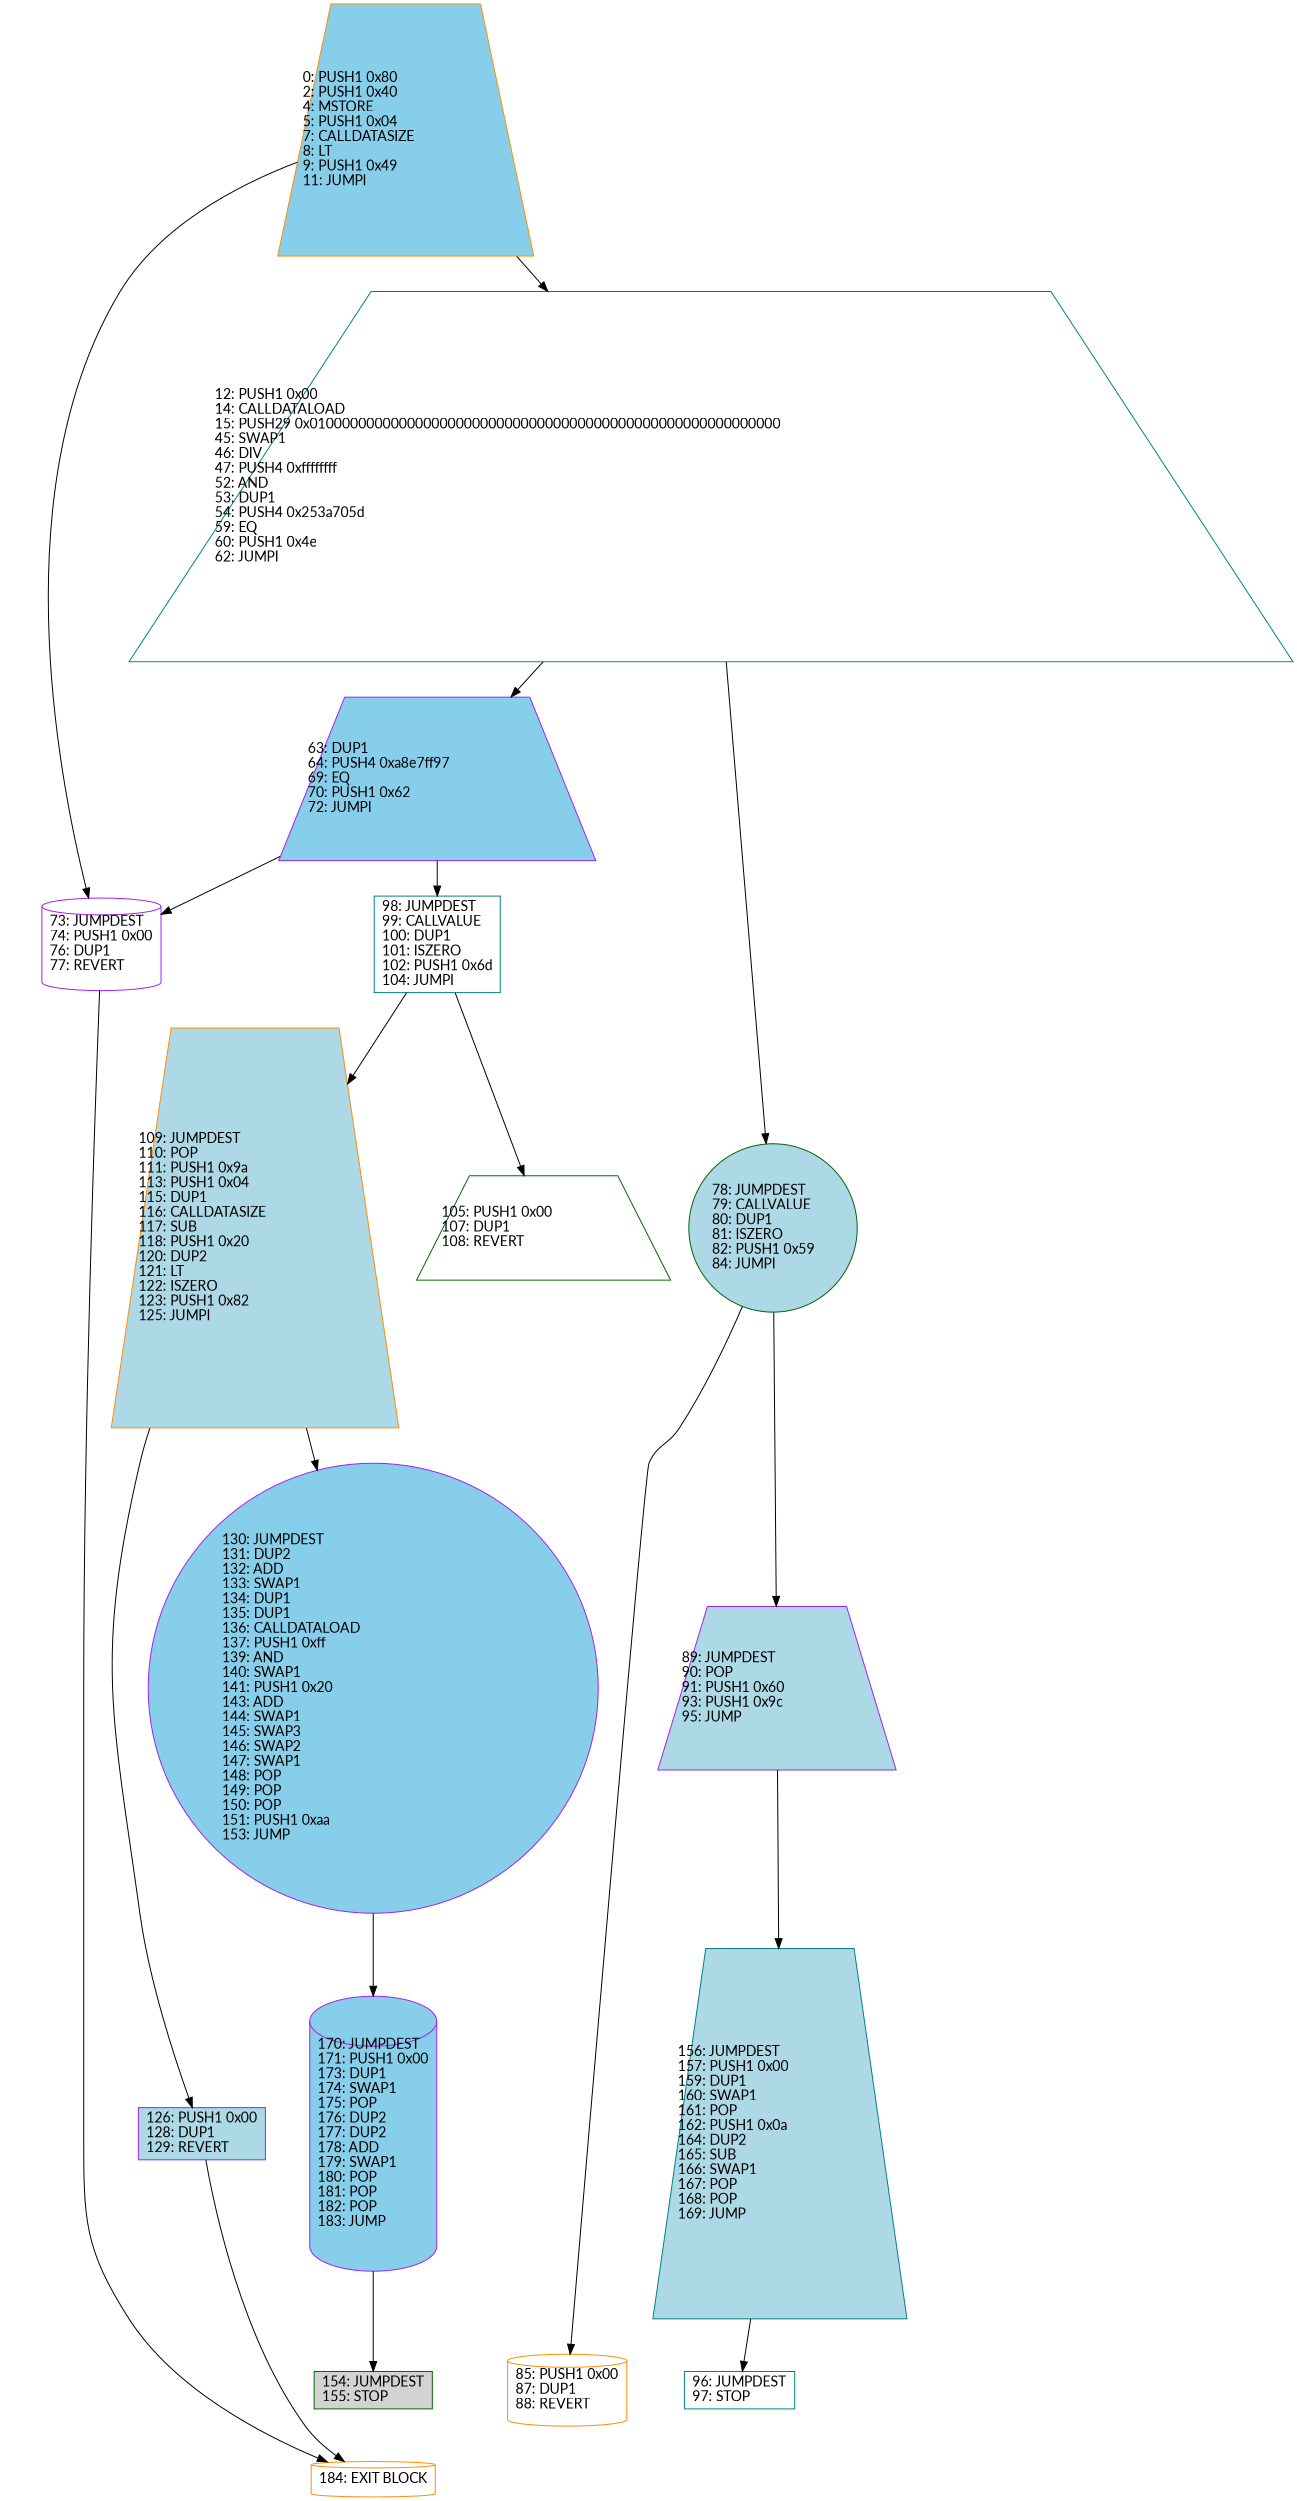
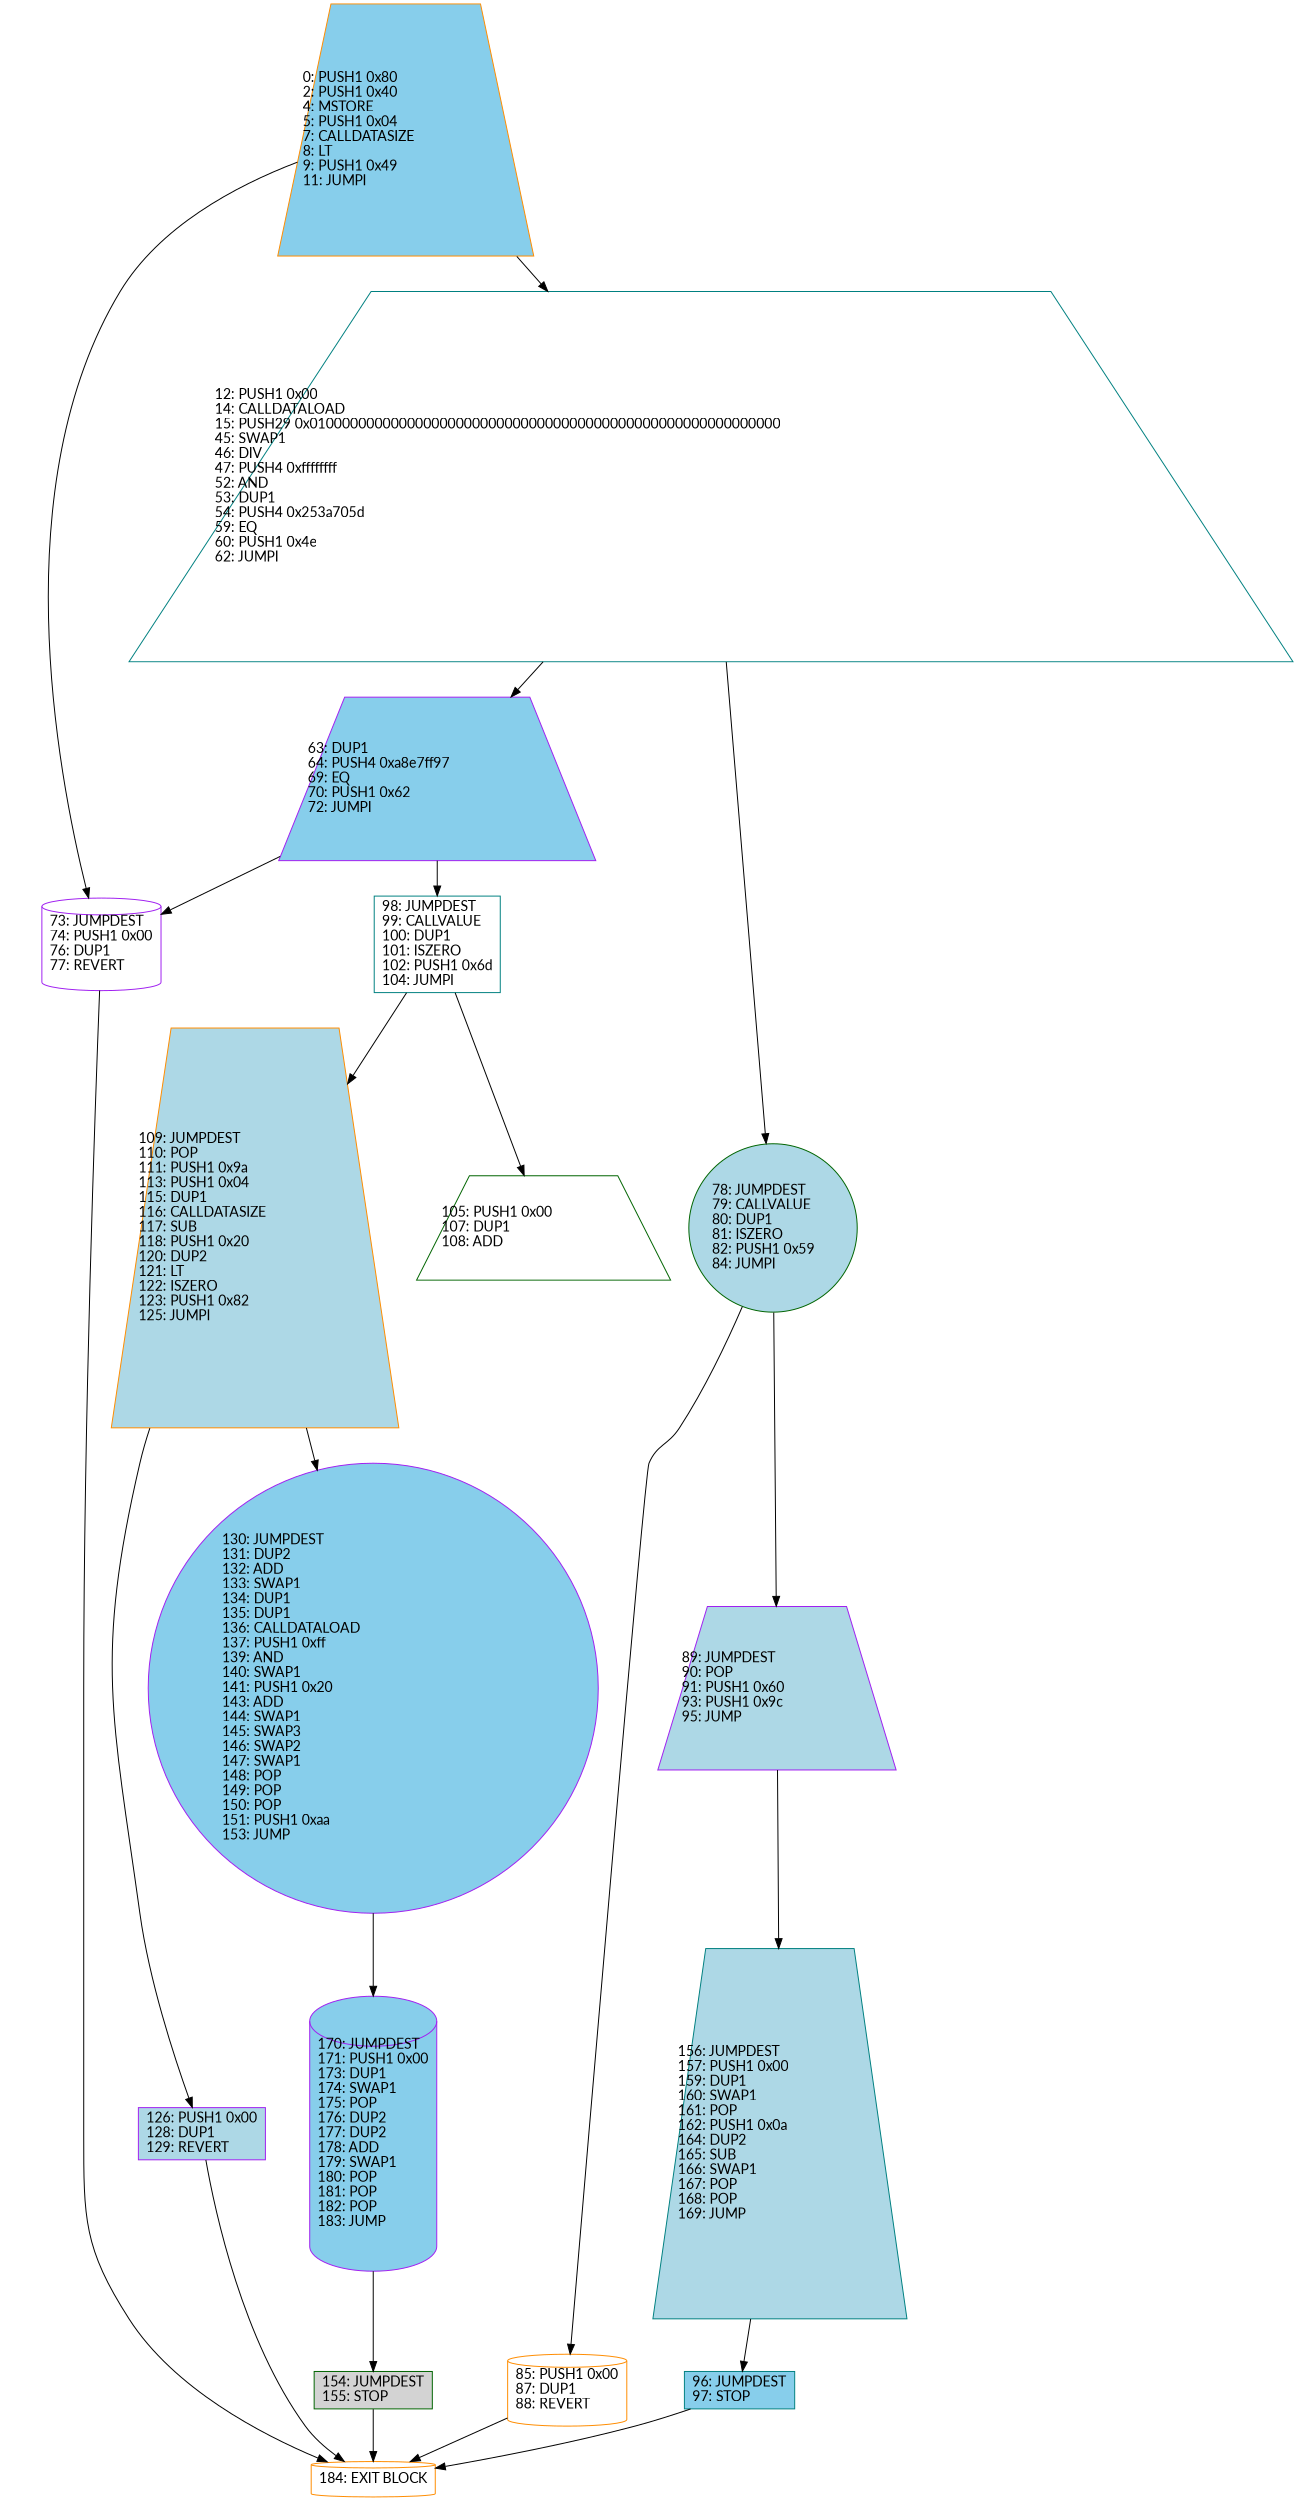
(544, 1228) -> (544, 1228)
(740, 2390) -> (740, 2390)
none -> (373, 2430)
none -> (463, 2438)
none -> (569, 2442)
